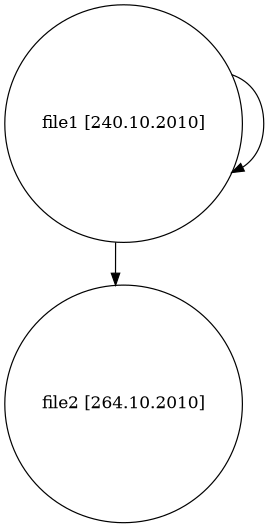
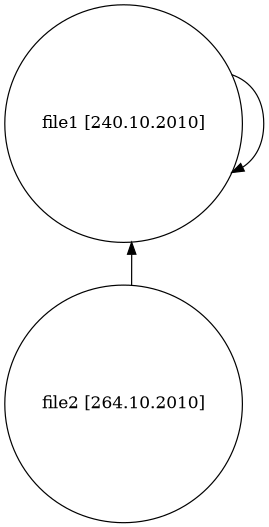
(116, 258) -> (132, 270)
